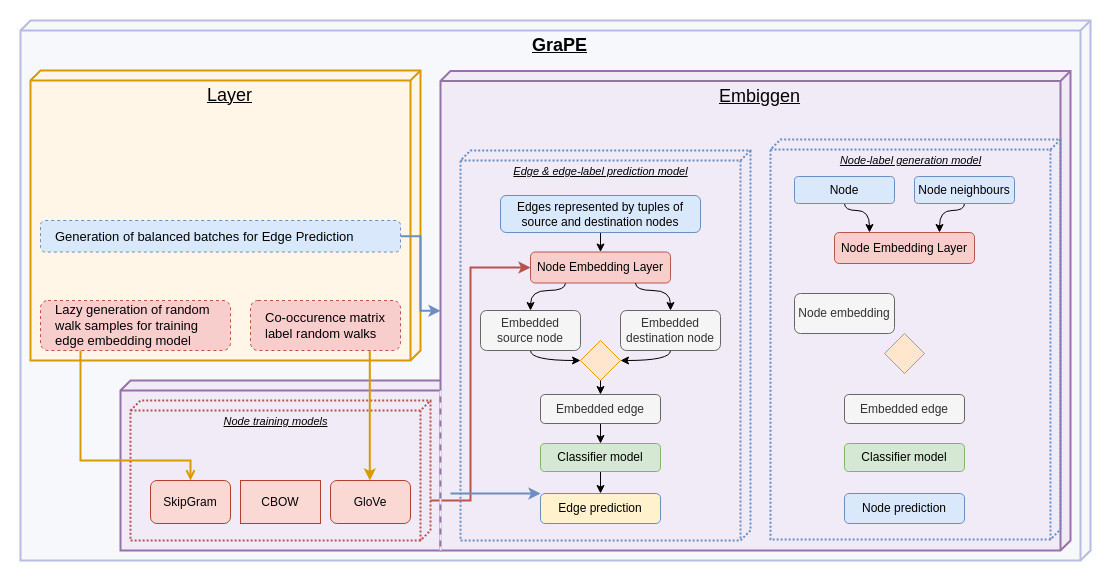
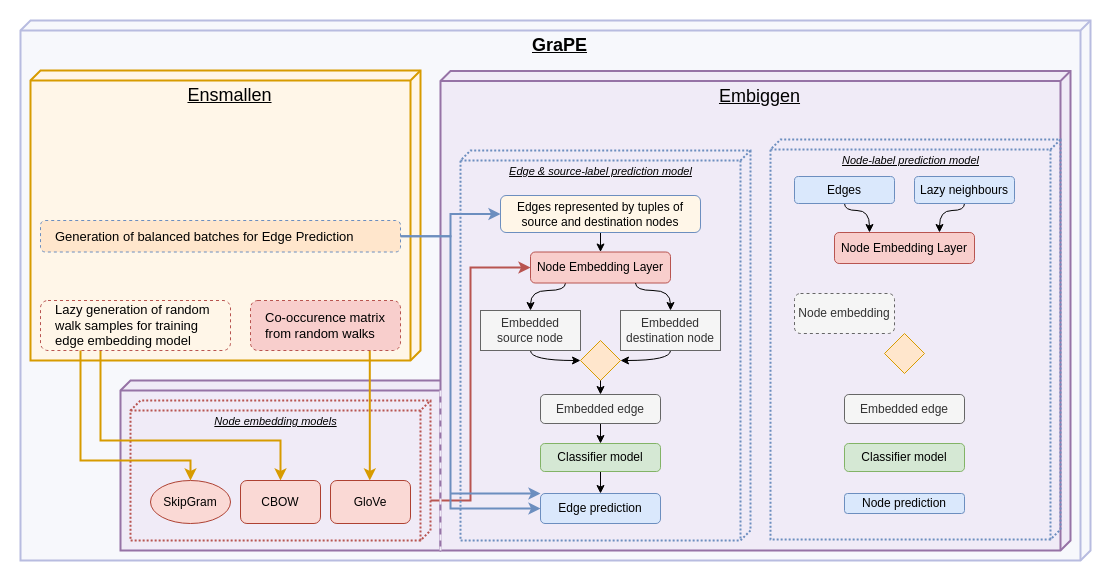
(230, 93) -> (230, 93)
(911, 161) -> (911, 161)
(601, 172) -> (601, 172)
(845, 191) -> (845, 191)
(965, 191) -> (965, 191)
(601, 214) -> (601, 214)
(221, 236) -> (221, 236)
(421, 280) -> (461, 214)
(845, 314) -> (845, 314)
(136, 326) -> (136, 326)
(327, 326) -> (327, 326)
(531, 331) -> (531, 331)
(671, 331) -> (671, 331)
none -> (451, 413)
(276, 422) -> (276, 422)
none -> (161, 441)
(191, 471) -> (191, 470)
(191, 502) -> (191, 502)
(281, 502) -> (281, 502)
(601, 509) -> (601, 509)
(905, 509) -> (905, 504)
